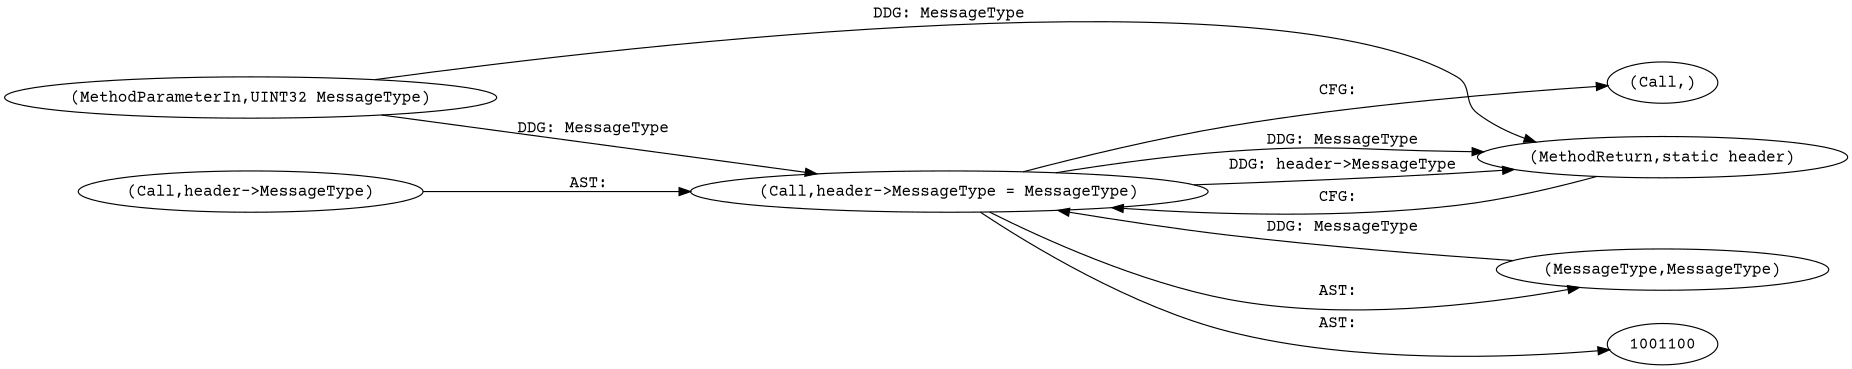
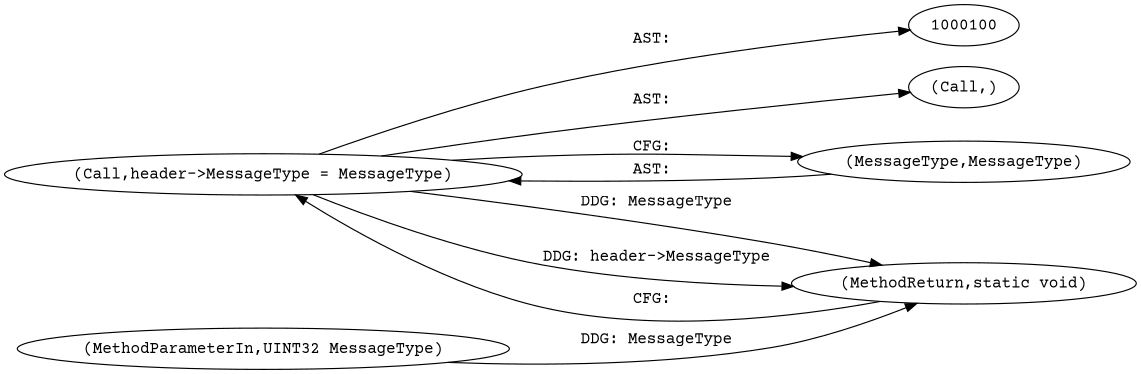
(1343, 90) -> (657, 99)
(593, 144) -> none
(1663, 157) -> (964, 283)
(251, 192) -> none
(1343, 227) -> (657, 169)
(1343, 291) -> (657, 146)
(1663, 344) -> (964, 25)
